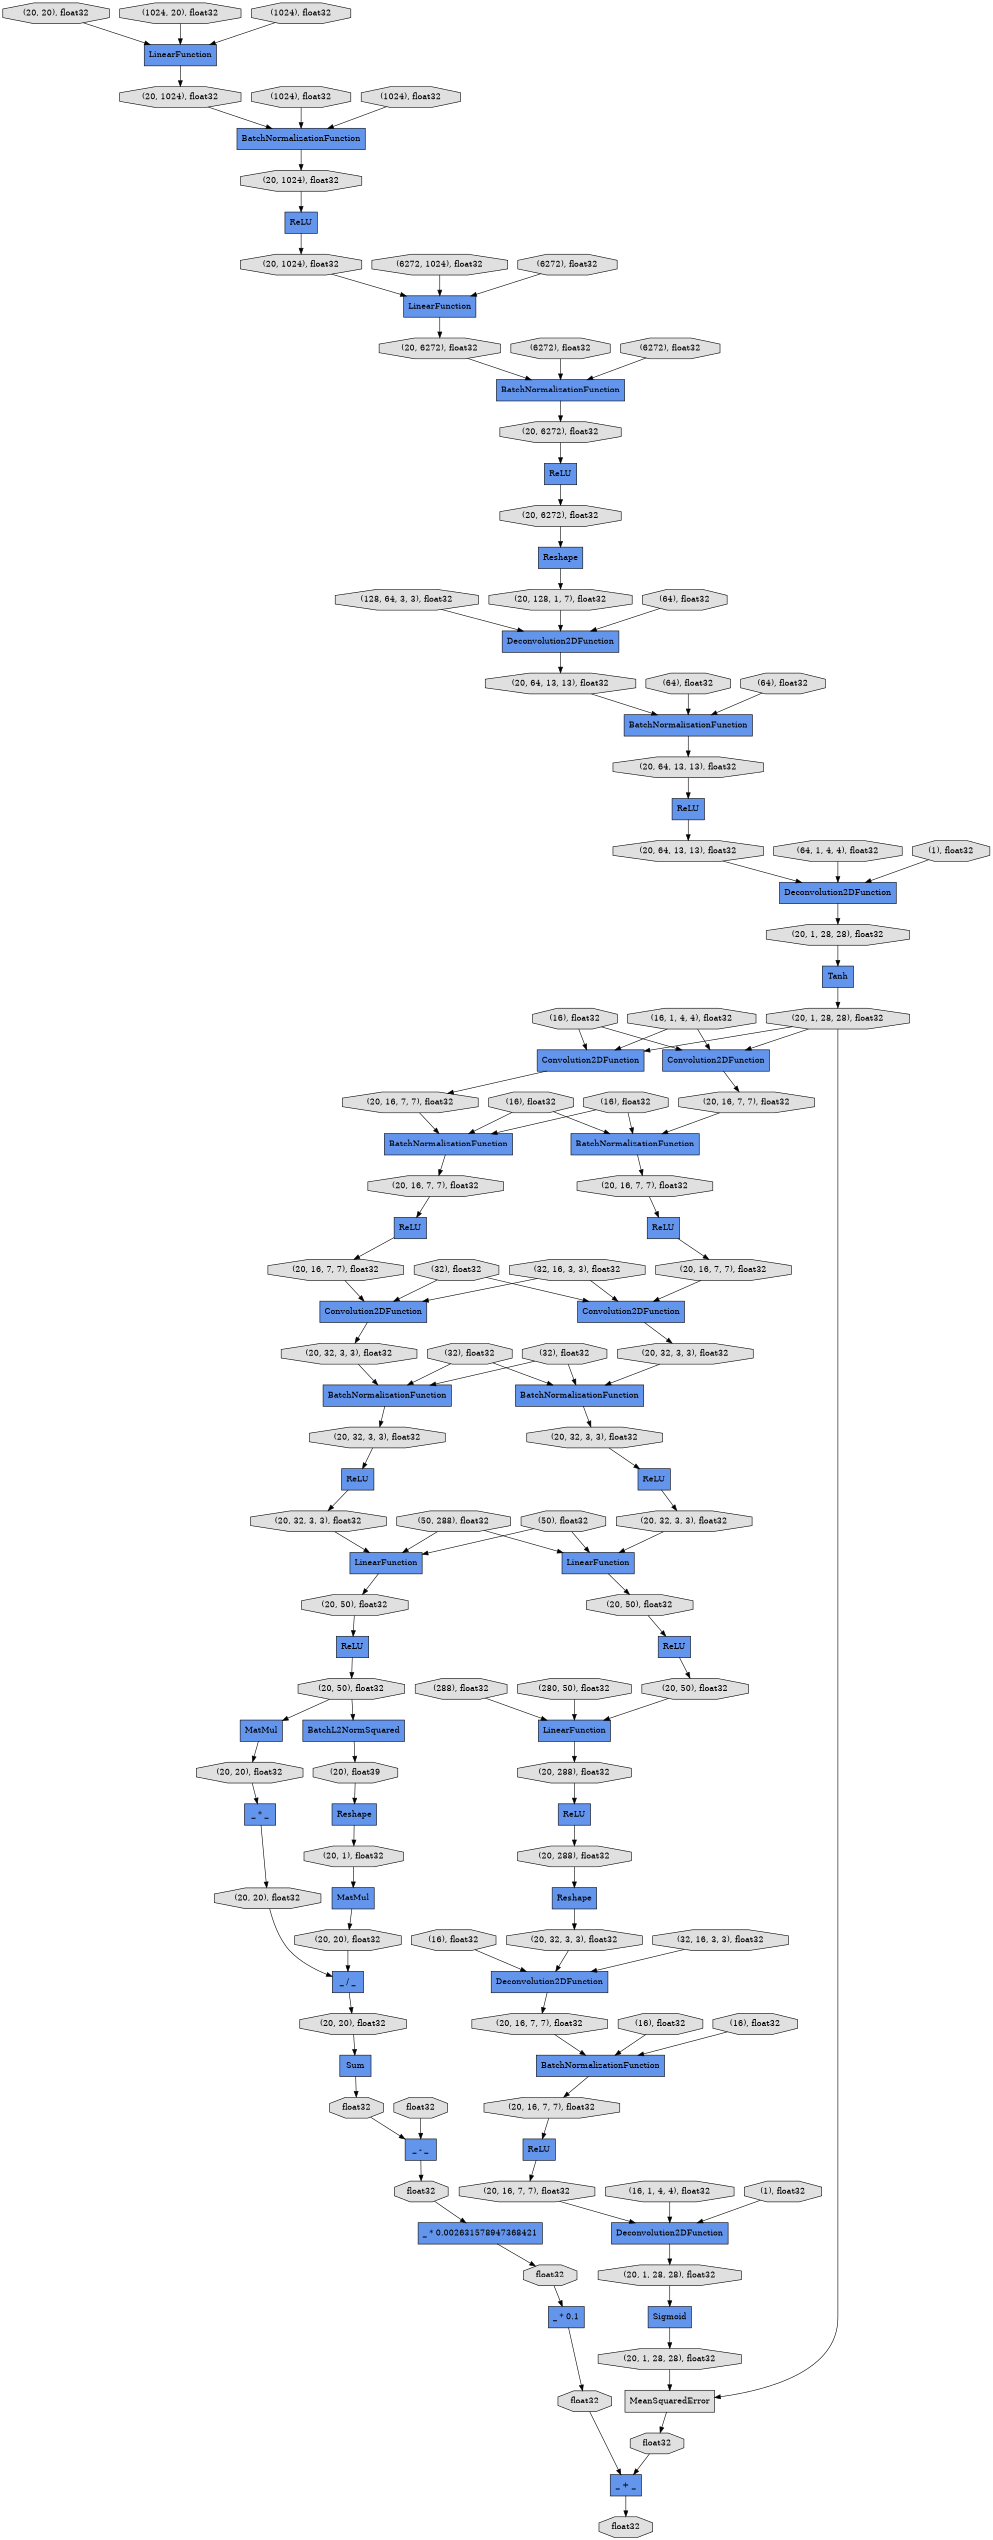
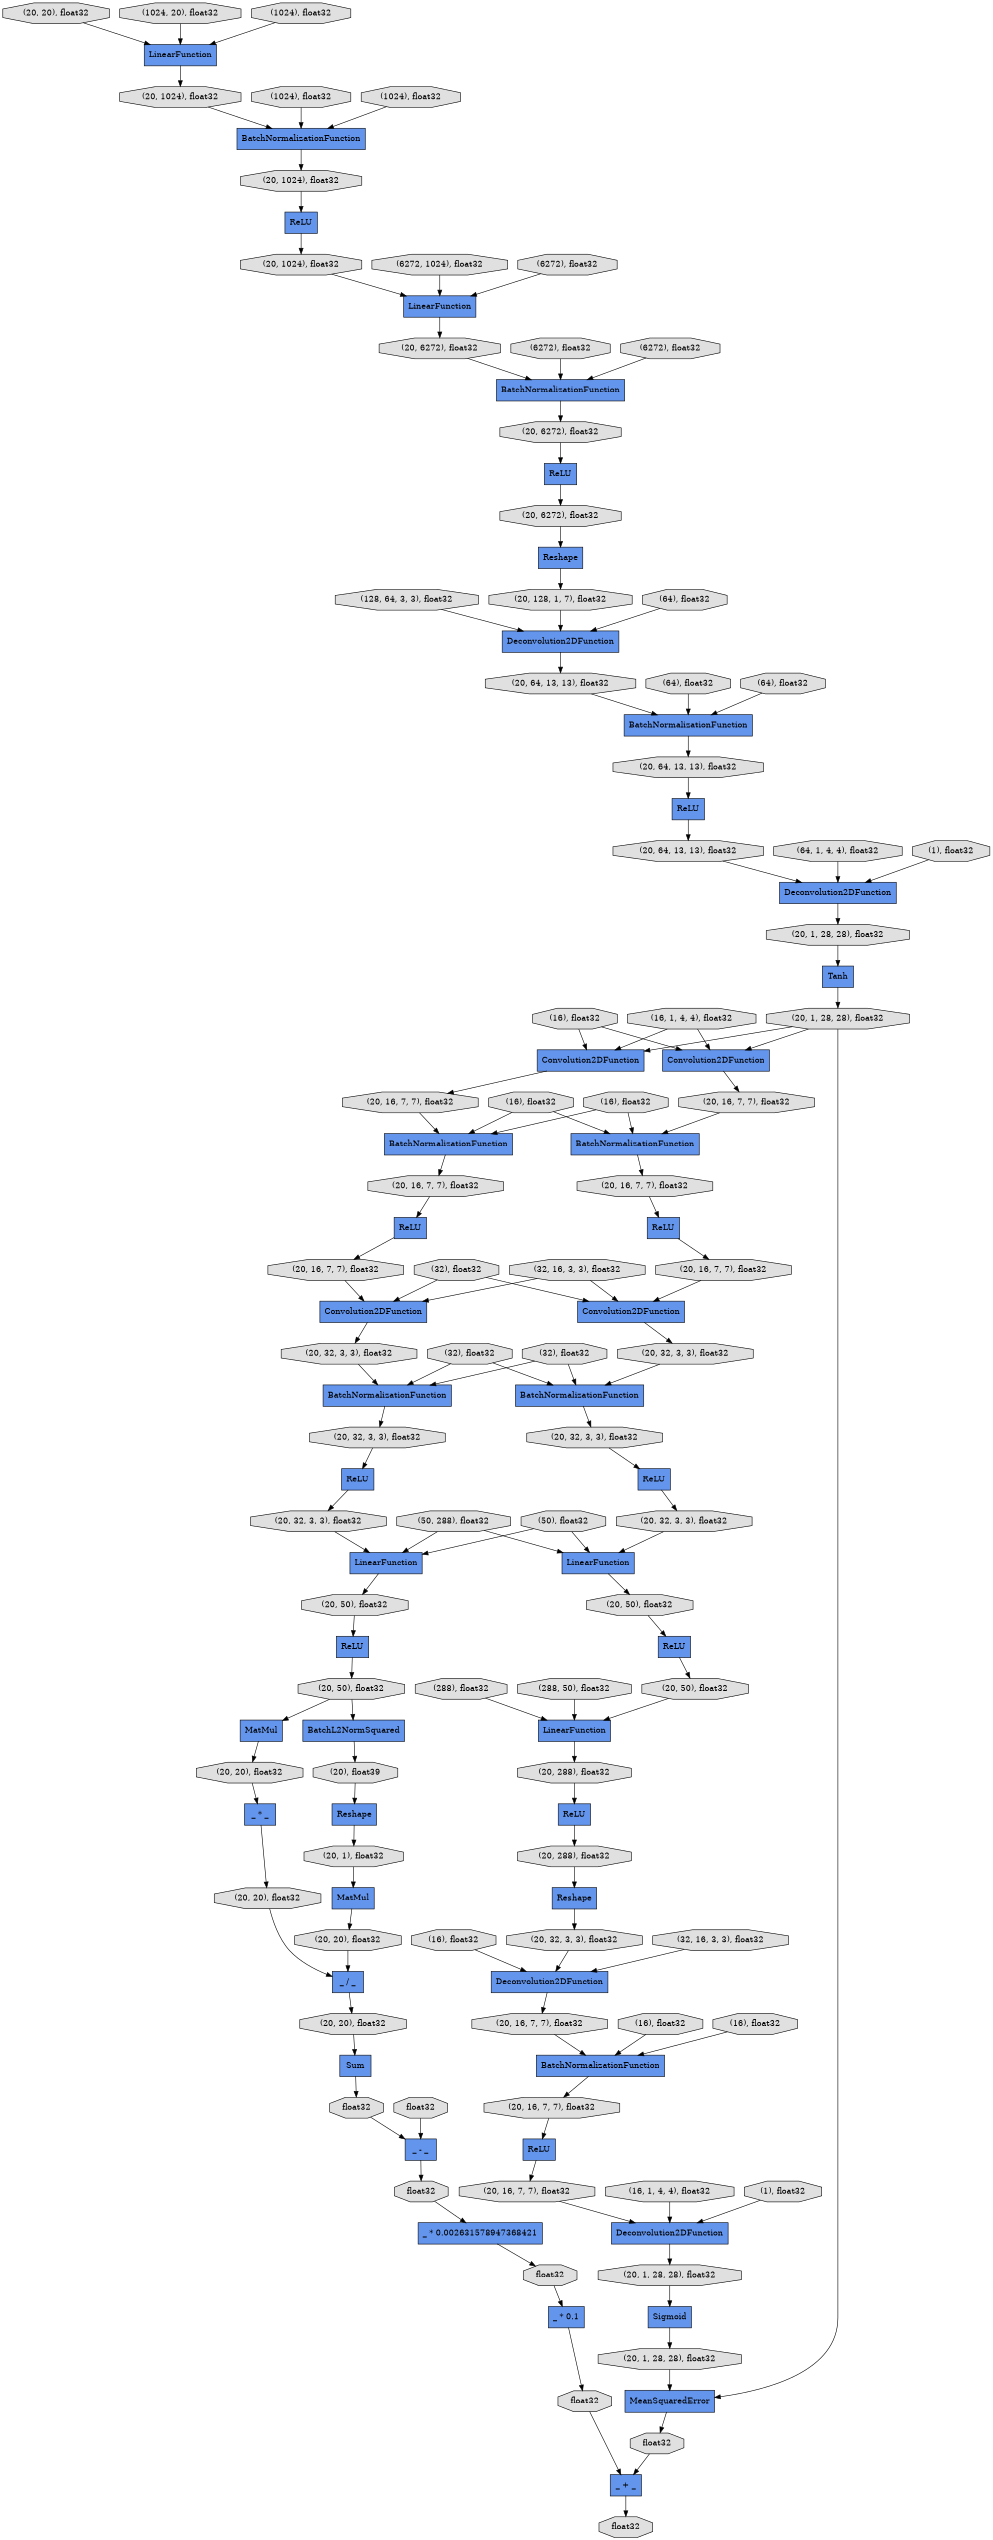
(574, 1689) -> (574, 1689)
(670, 2401) -> (670, 2401)
